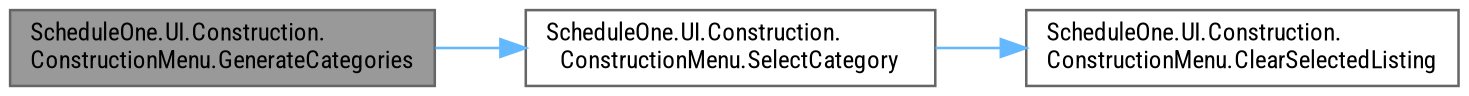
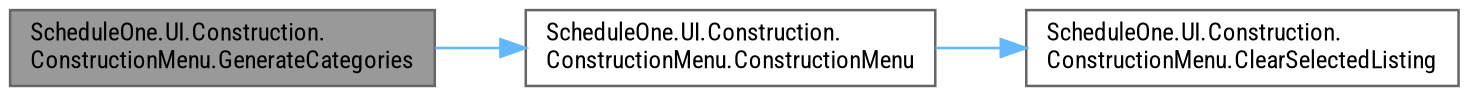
(731, 48) -> (731, 48)
